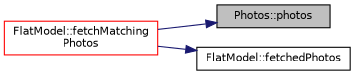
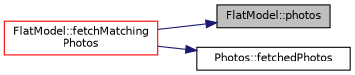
(274, 16) -> (274, 16)
(274, 59) -> (274, 59)
